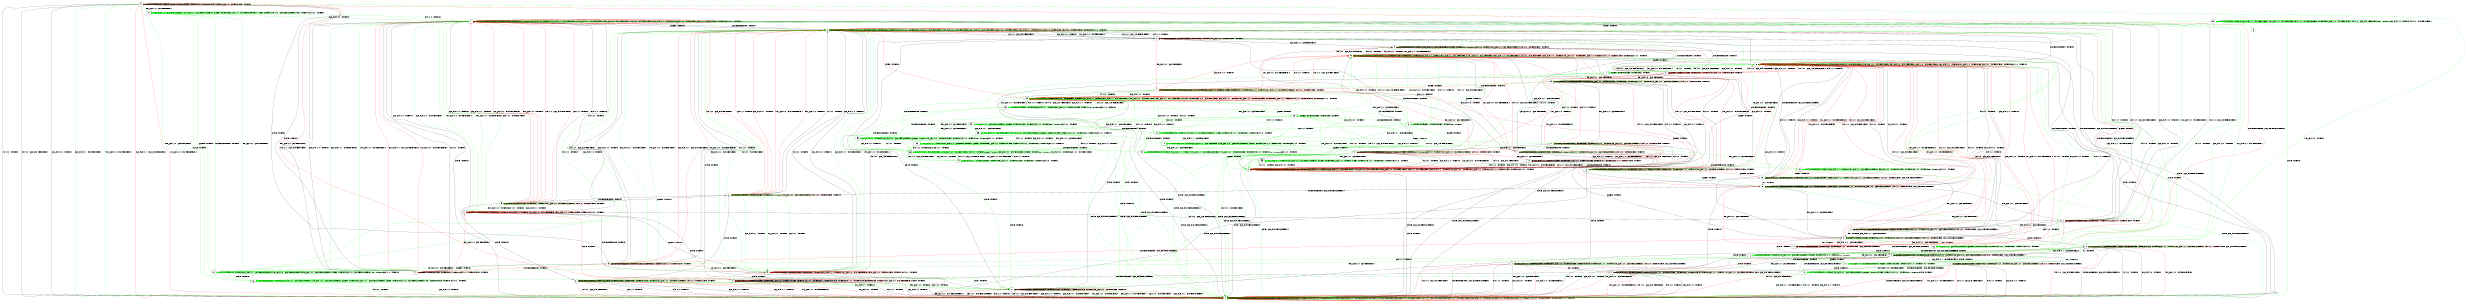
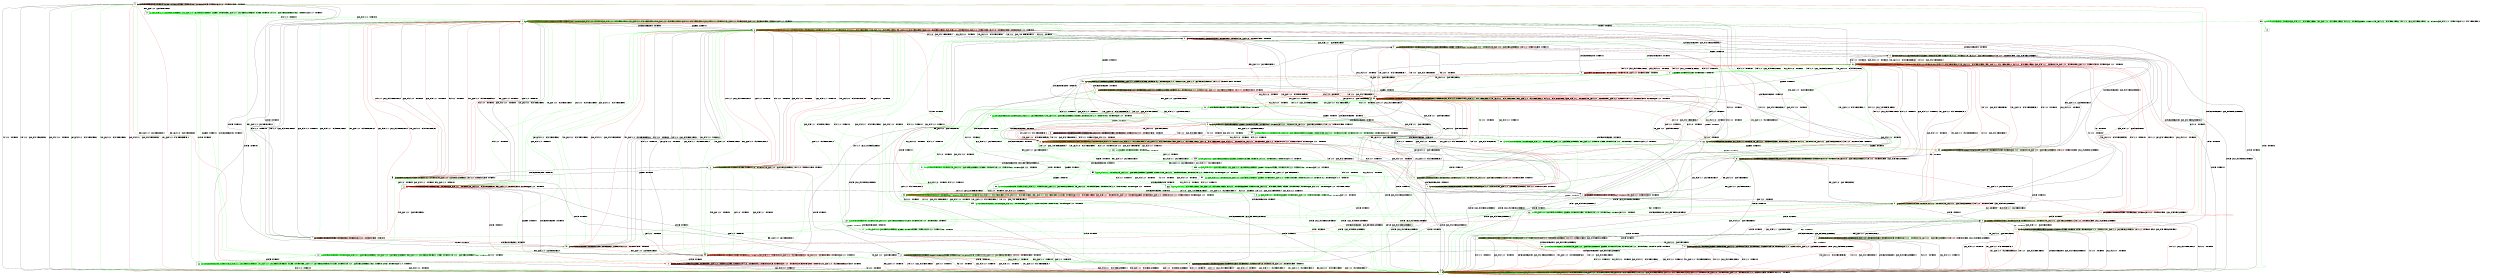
(1710, 78) -> (1642, 51)
(1353, 87) -> (1119, 42)
(2314, 138) -> (2198, 124)
(1230, 148) -> (1362, 184)
(1551, 191) -> (1705, 178)
none -> (588, 236)
(1887, 241) -> (1685, 223)
